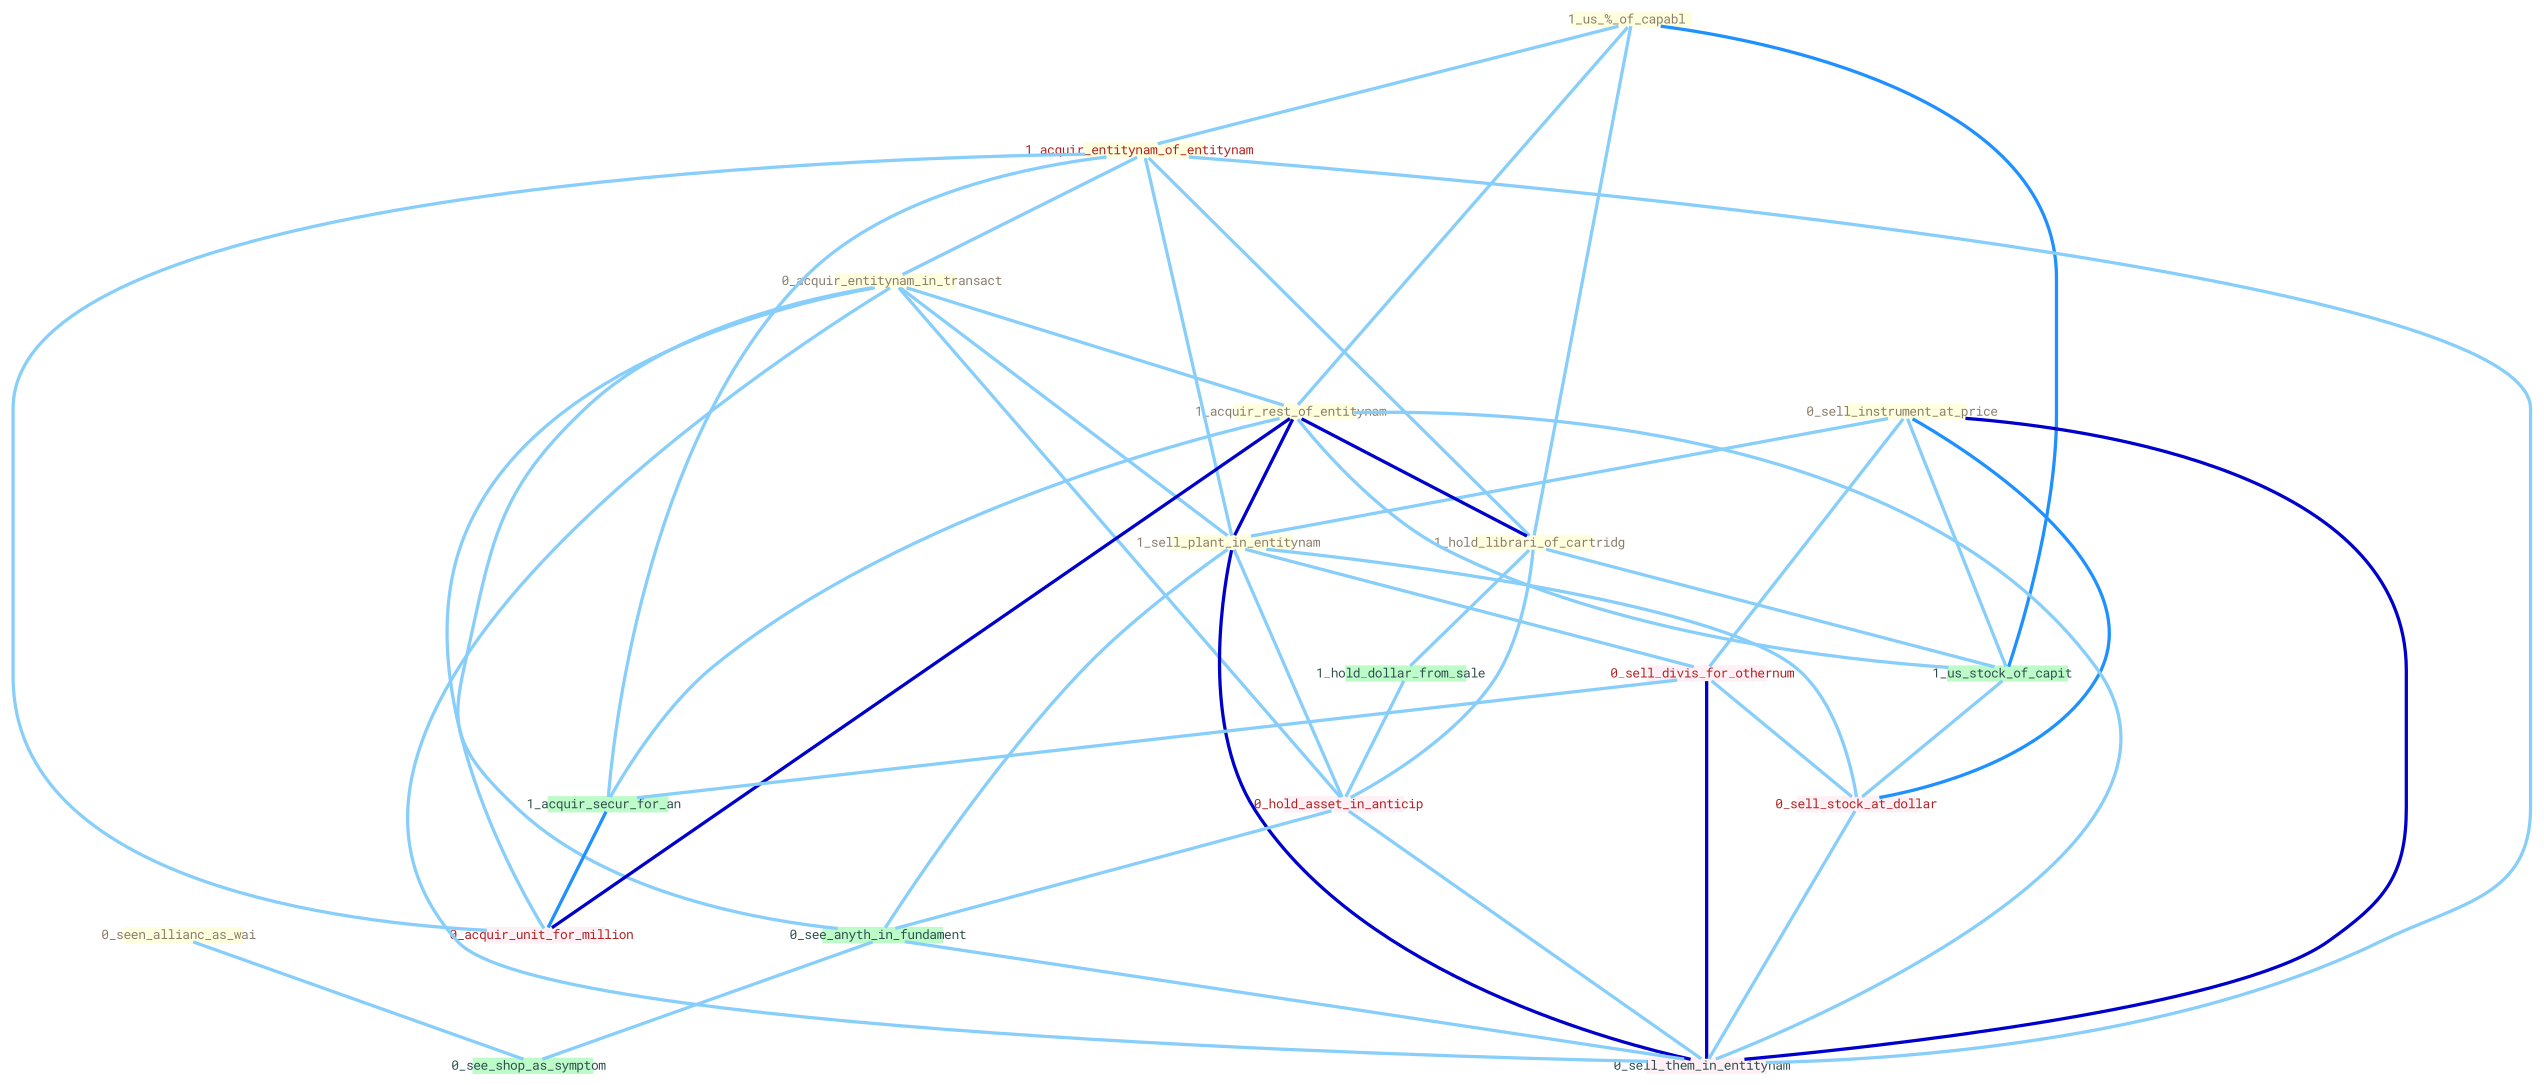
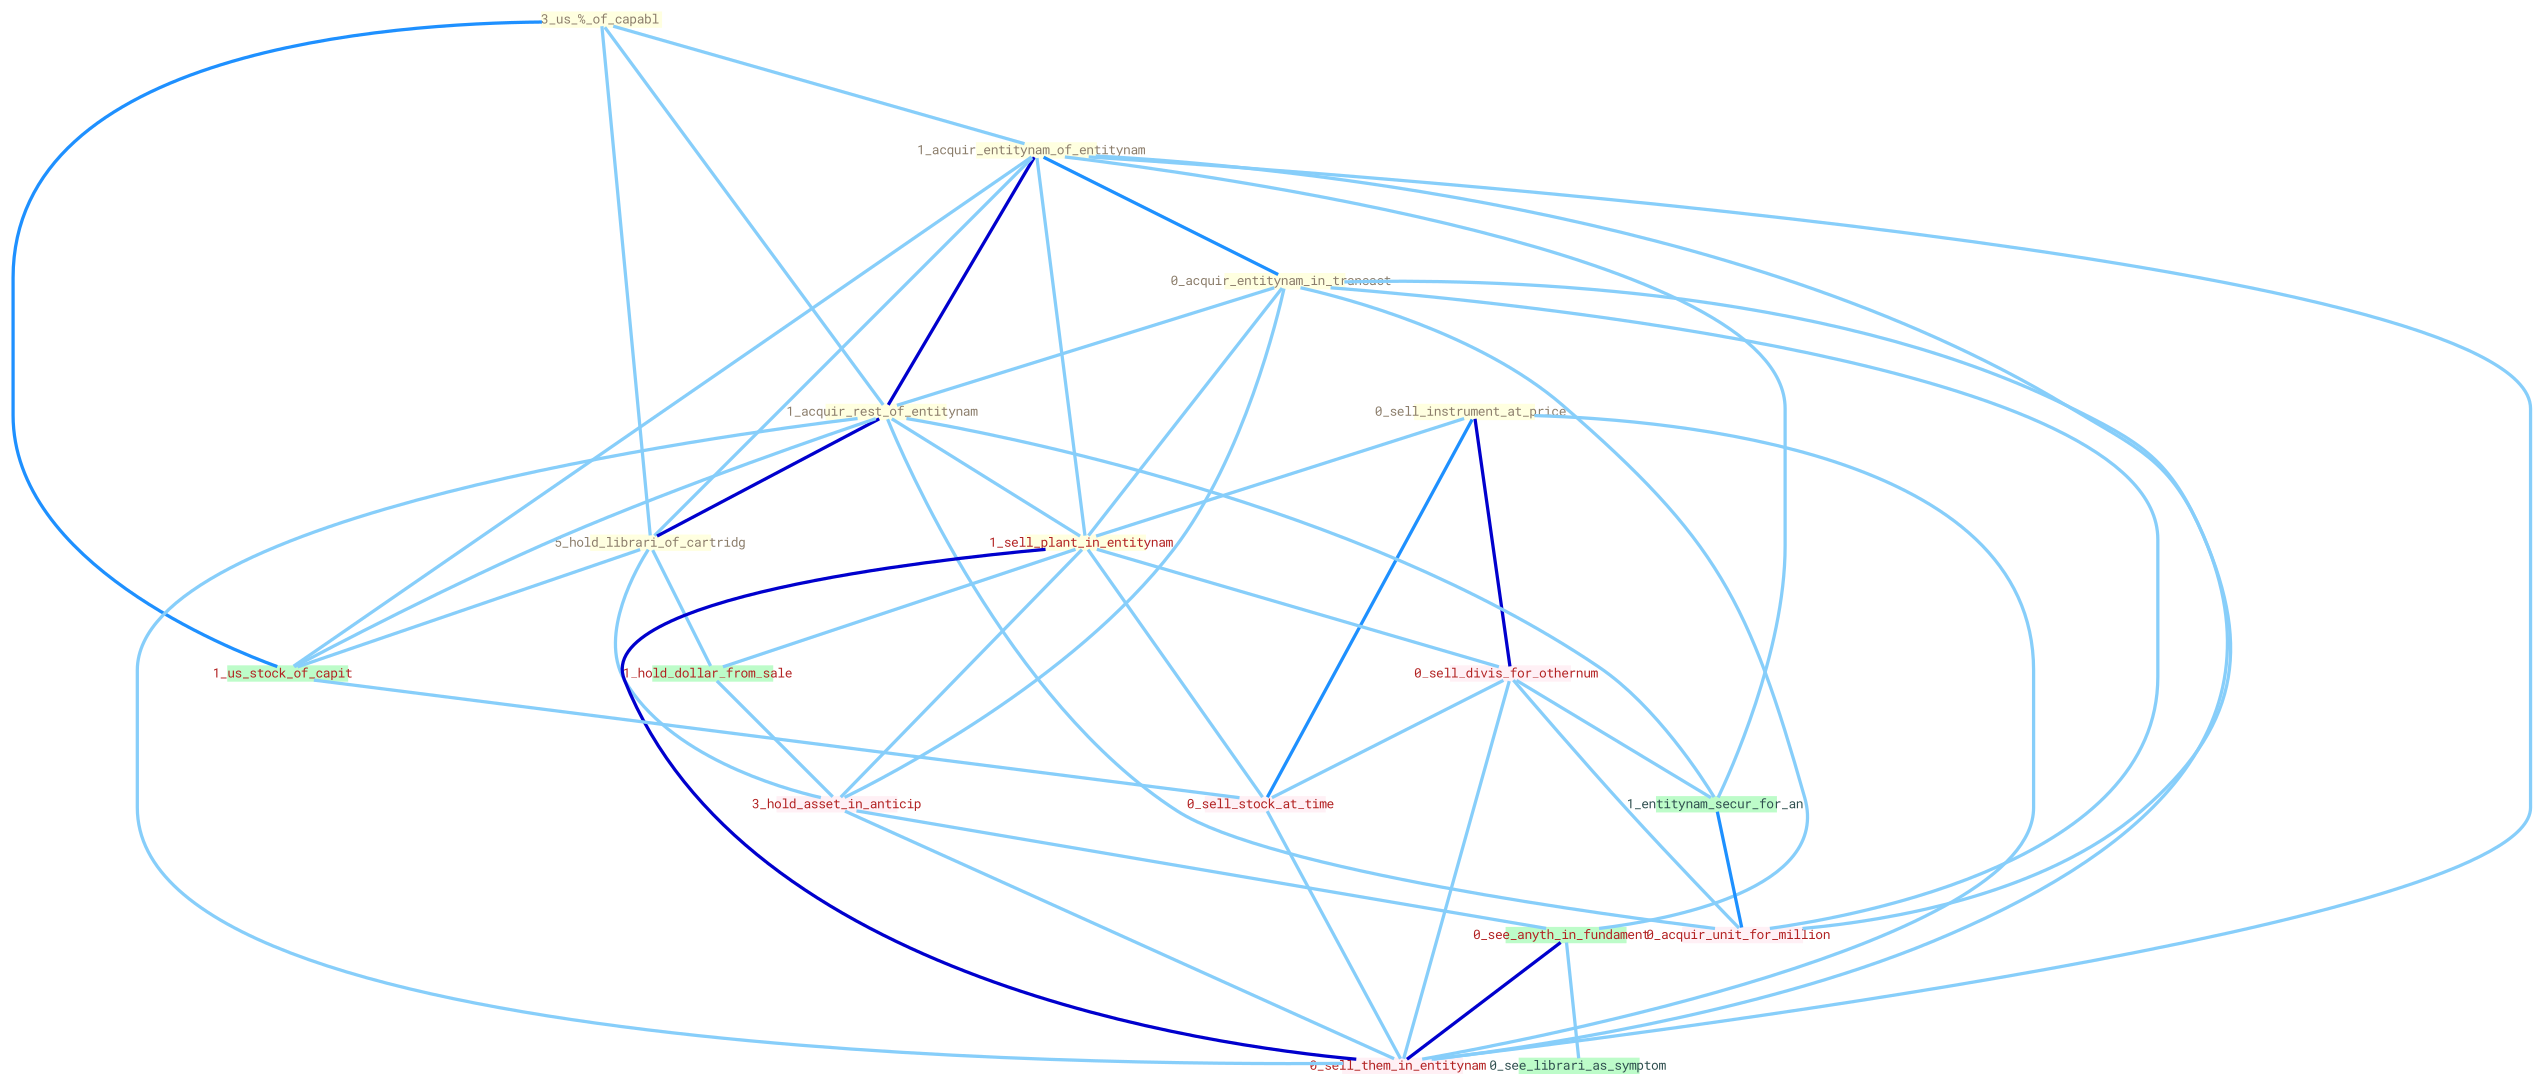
(1631, 20) -> (602, 20)
(1144, 150) -> (1036, 150)
(1020, 216) -> (1161, 216)
none -> (961, 281)
(1264, 477) -> (986, 477)
(1944, 512) -> (663, 412)
(1233, 543) -> (1085, 543)
(1533, 543) -> (651, 543)
(1806, 543) -> (1492, 543)
(921, 673) -> (1204, 824)
(1406, 674) -> (713, 674)
(2007, 674) -> (288, 674)
(1037, 721) -> (899, 608)
(608, 804) -> (1716, 804)
(1344, 804) -> (837, 804)
(1857, 804) -> (1265, 804)
none -> (1624, 806)
(2403, 844) -> (2034, 774)
(1707, 870) -> (1459, 860)
(183, 935) -> none
(883, 935) -> (1566, 935)
(1294, 1000) -> (1484, 1001)
(533, 1066) -> (1579, 1066)
(1707, 1066) -> (1403, 1066)
